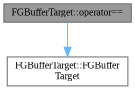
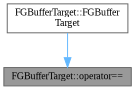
(68, 35) -> (68, 45)
